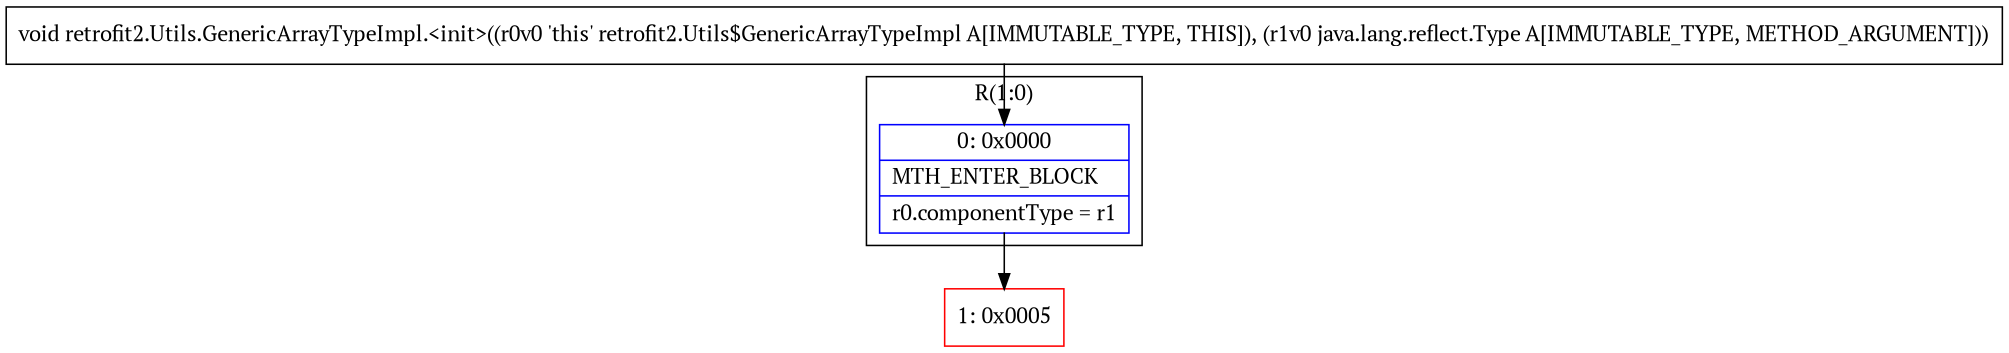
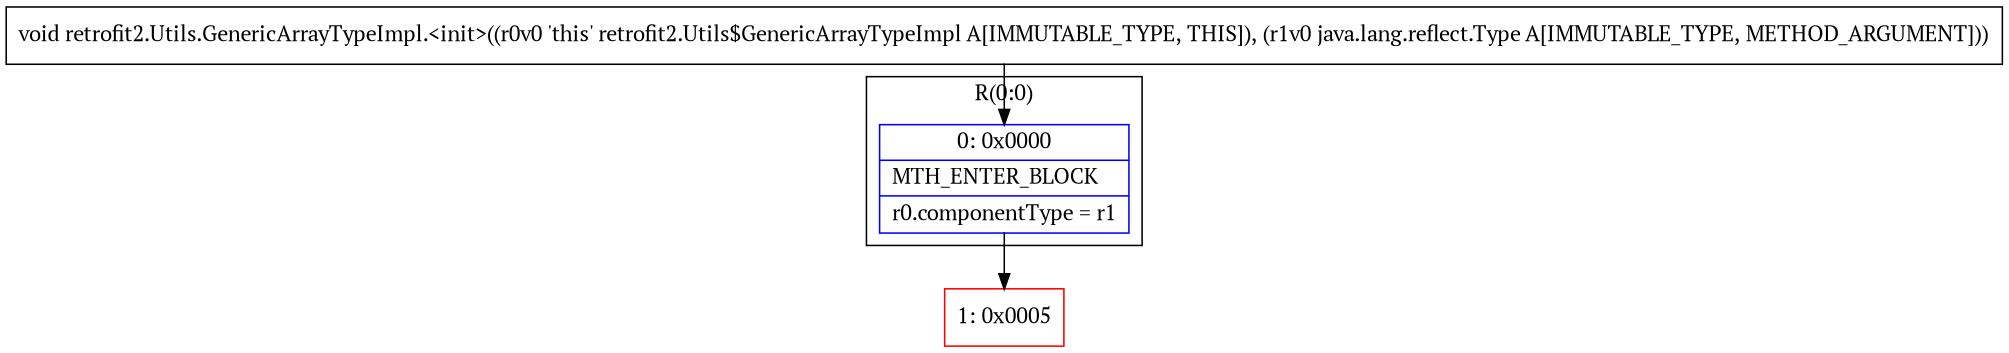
(1004, 94) -> (1004, 94)
